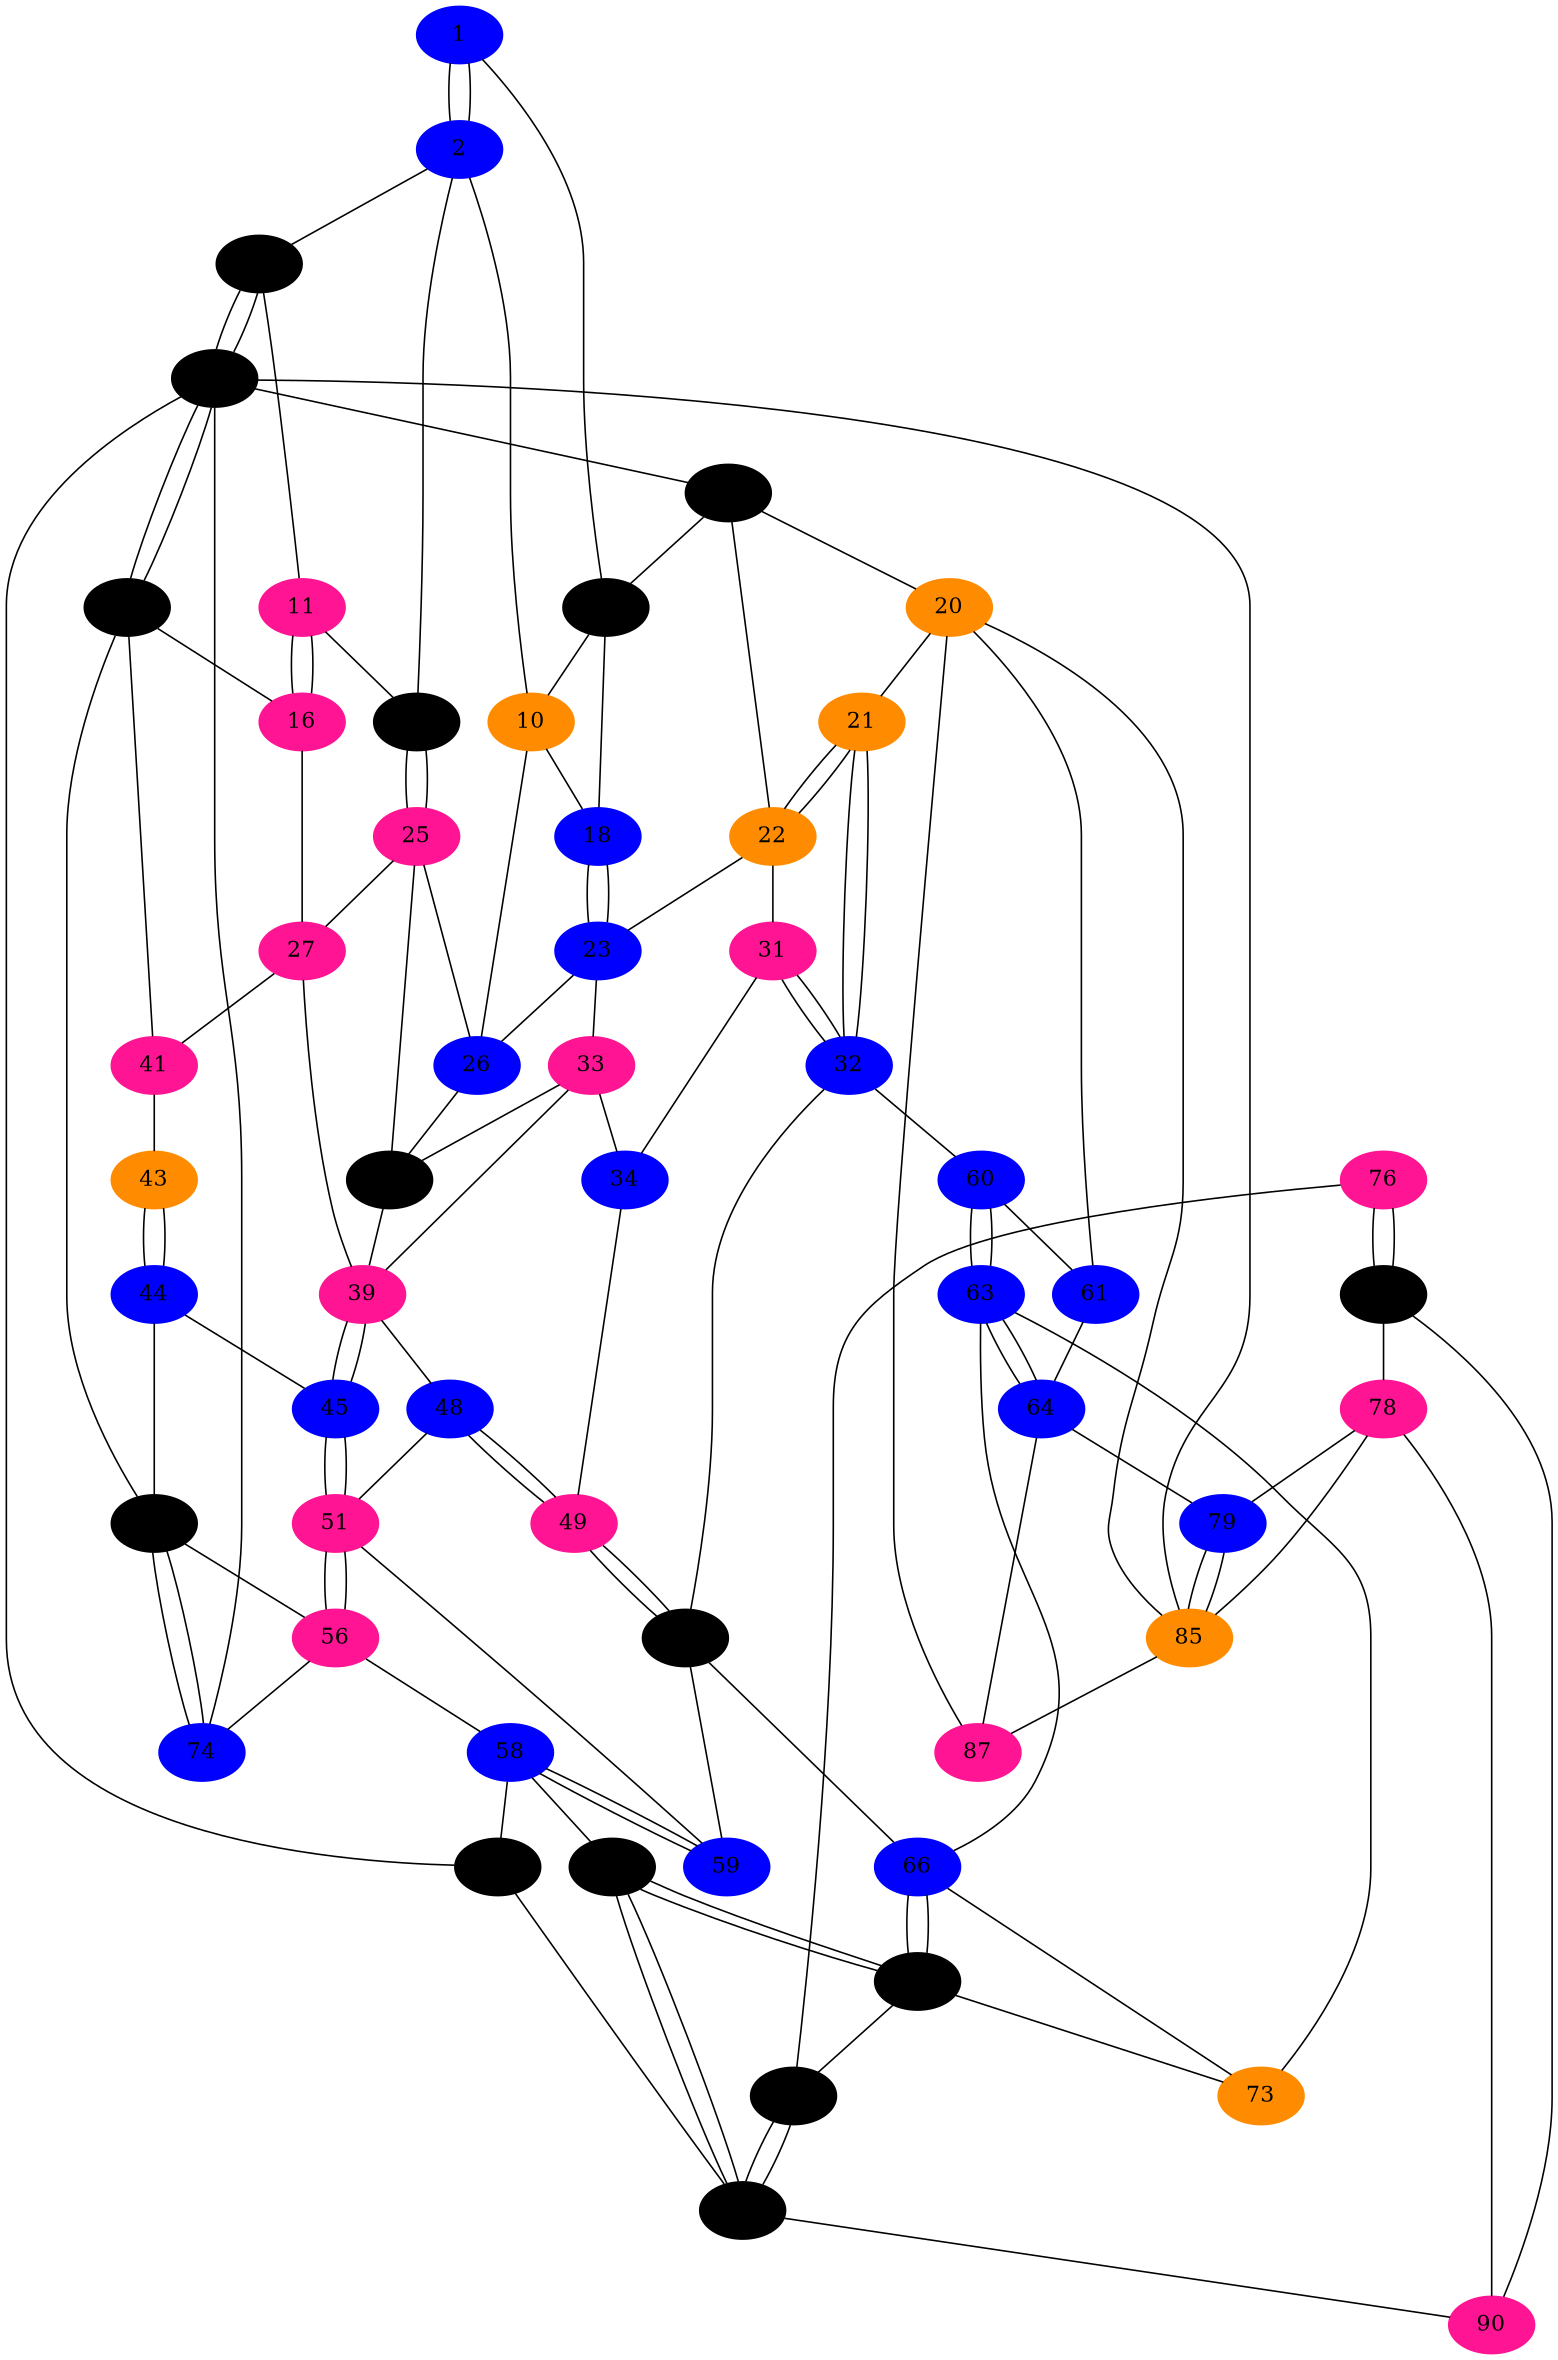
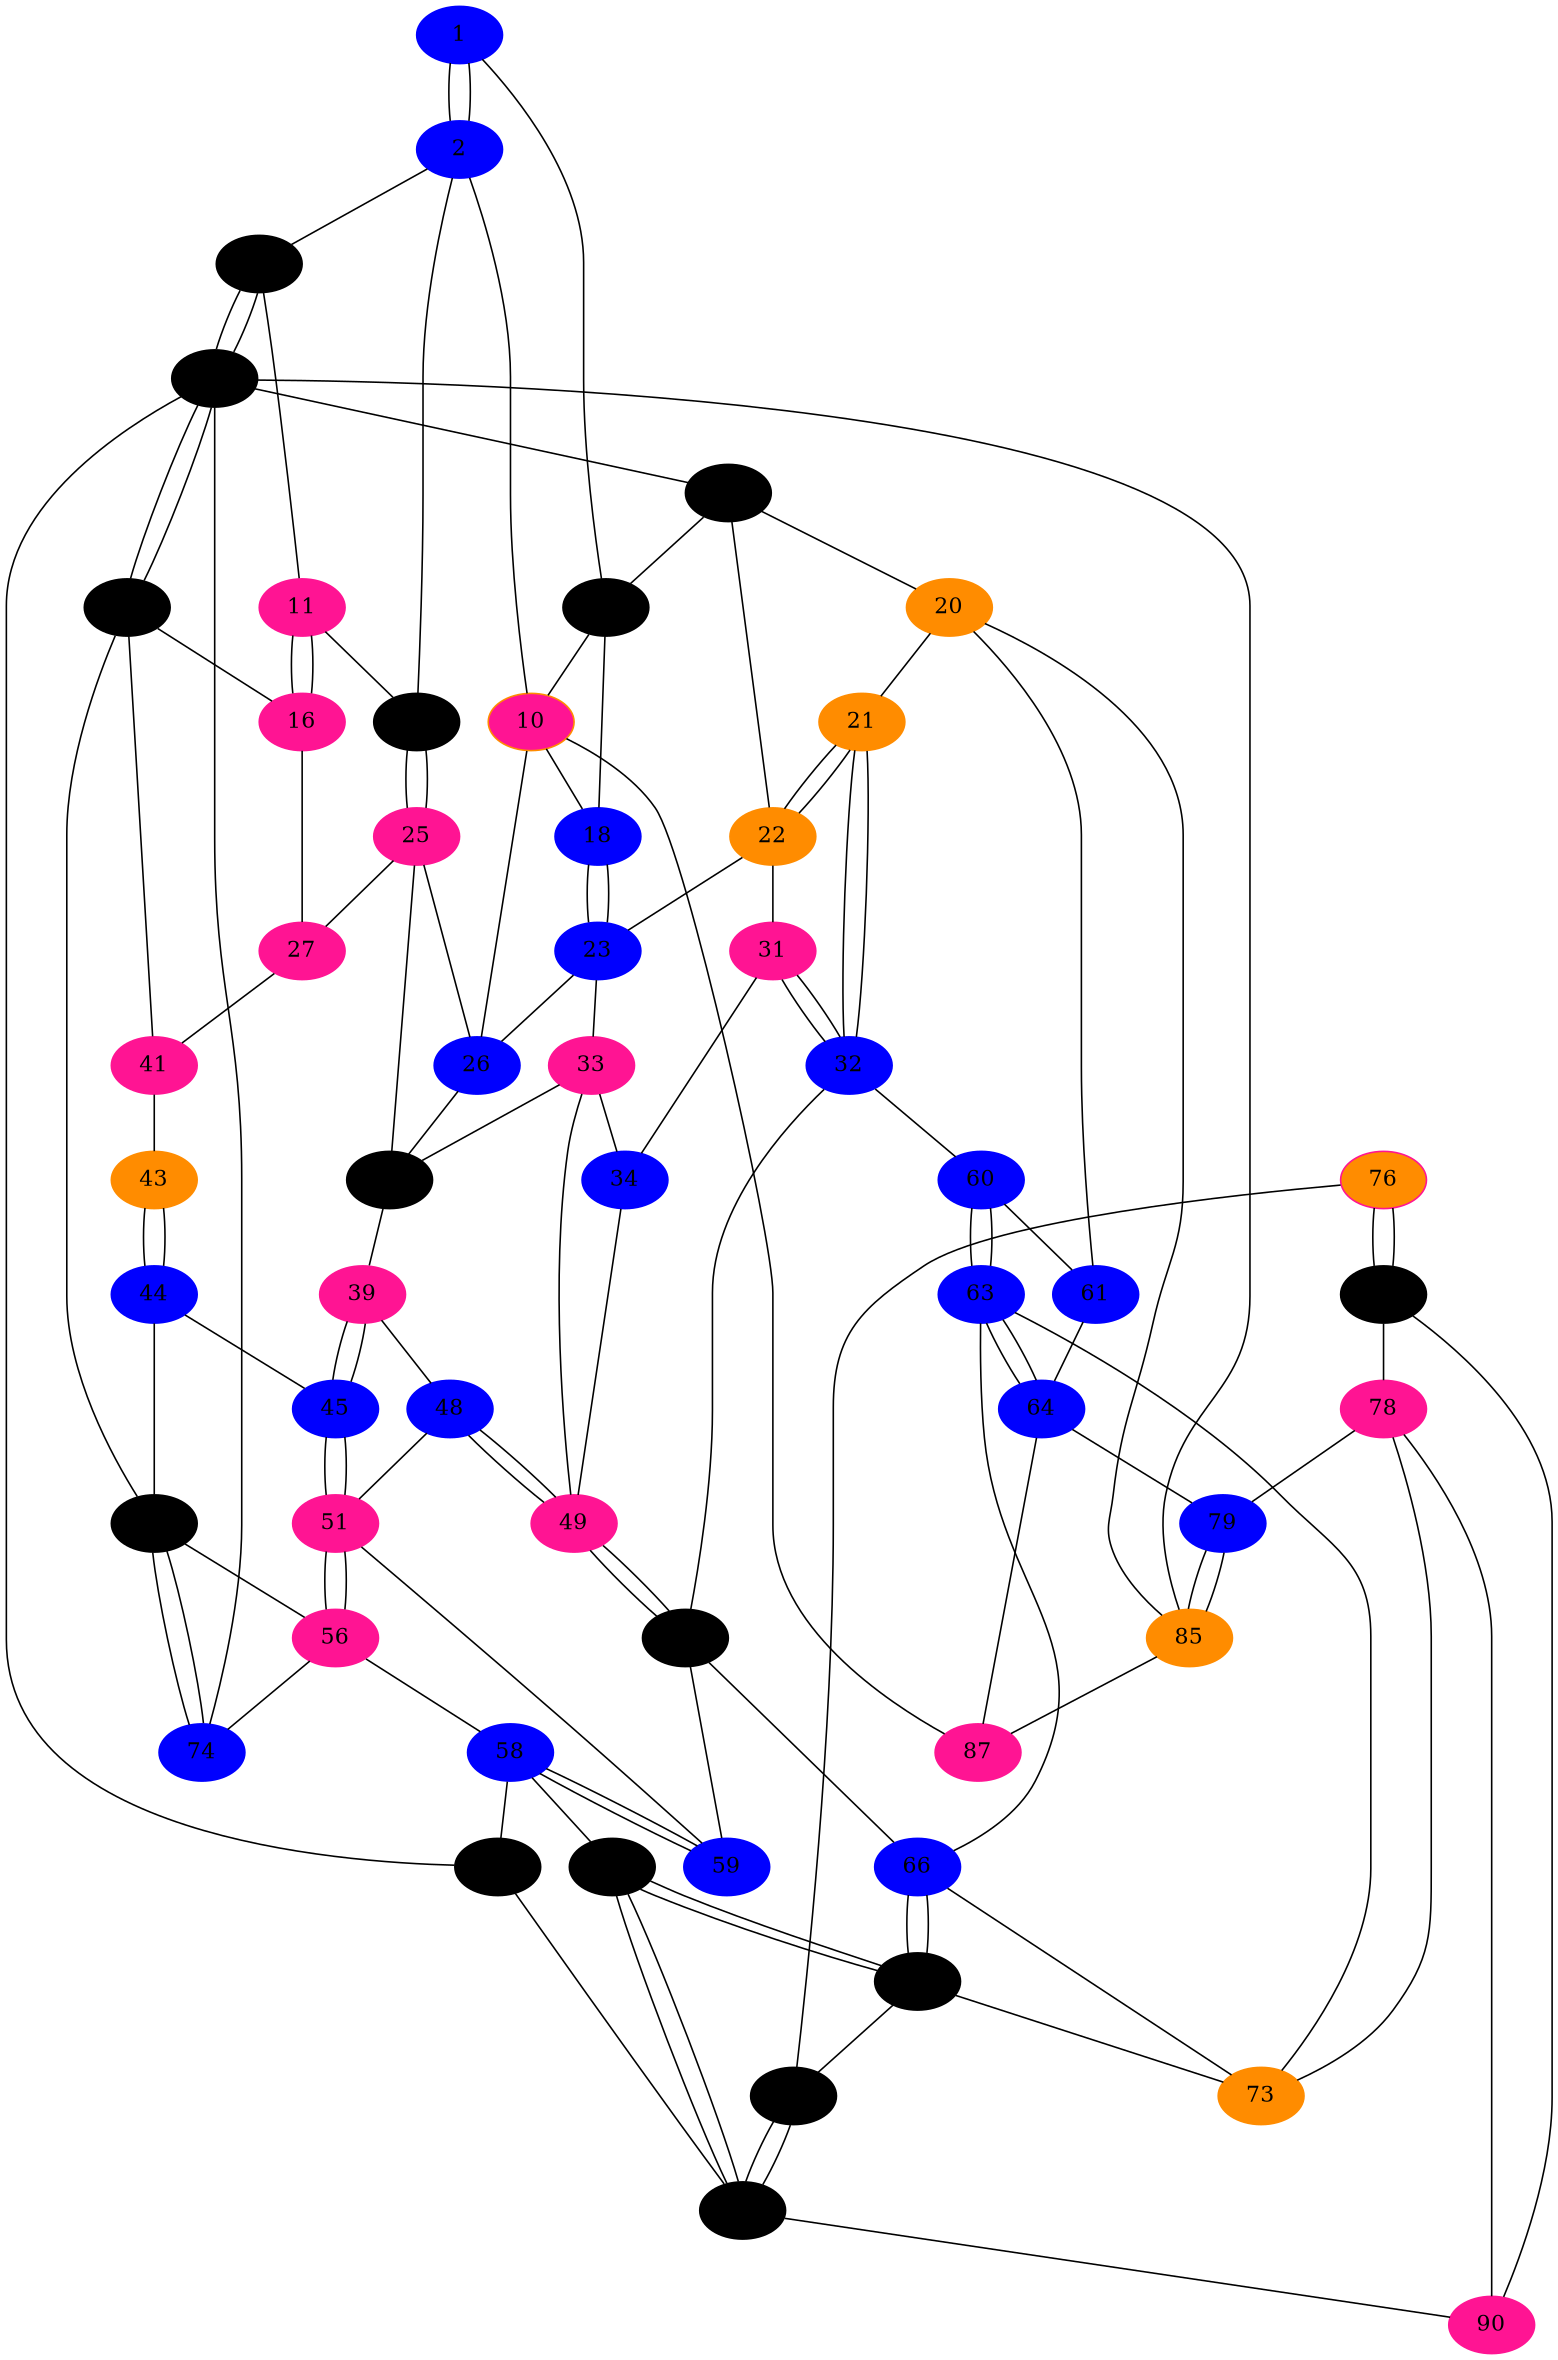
(531, 722) -> (531, 722)
(317, 1125) -> none
(477, 1180) -> (559, 1294)
(1384, 1180) -> (1384, 1180)
(900, 1187) -> (767, 1244)
(1298, 1531) -> (1431, 1786)
